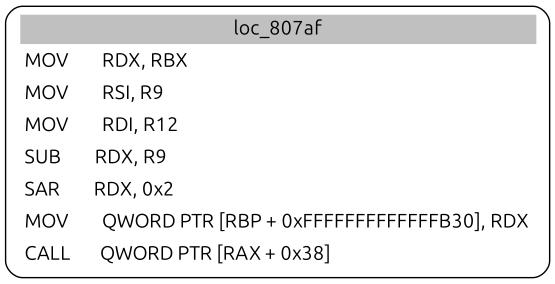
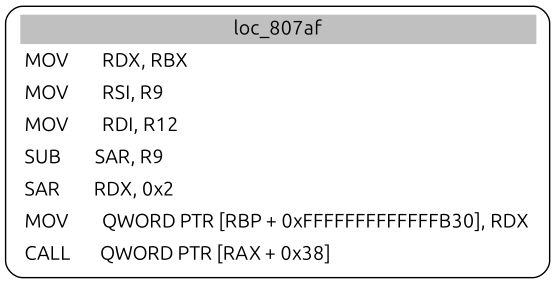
(97, 157) -> (94, 157)
